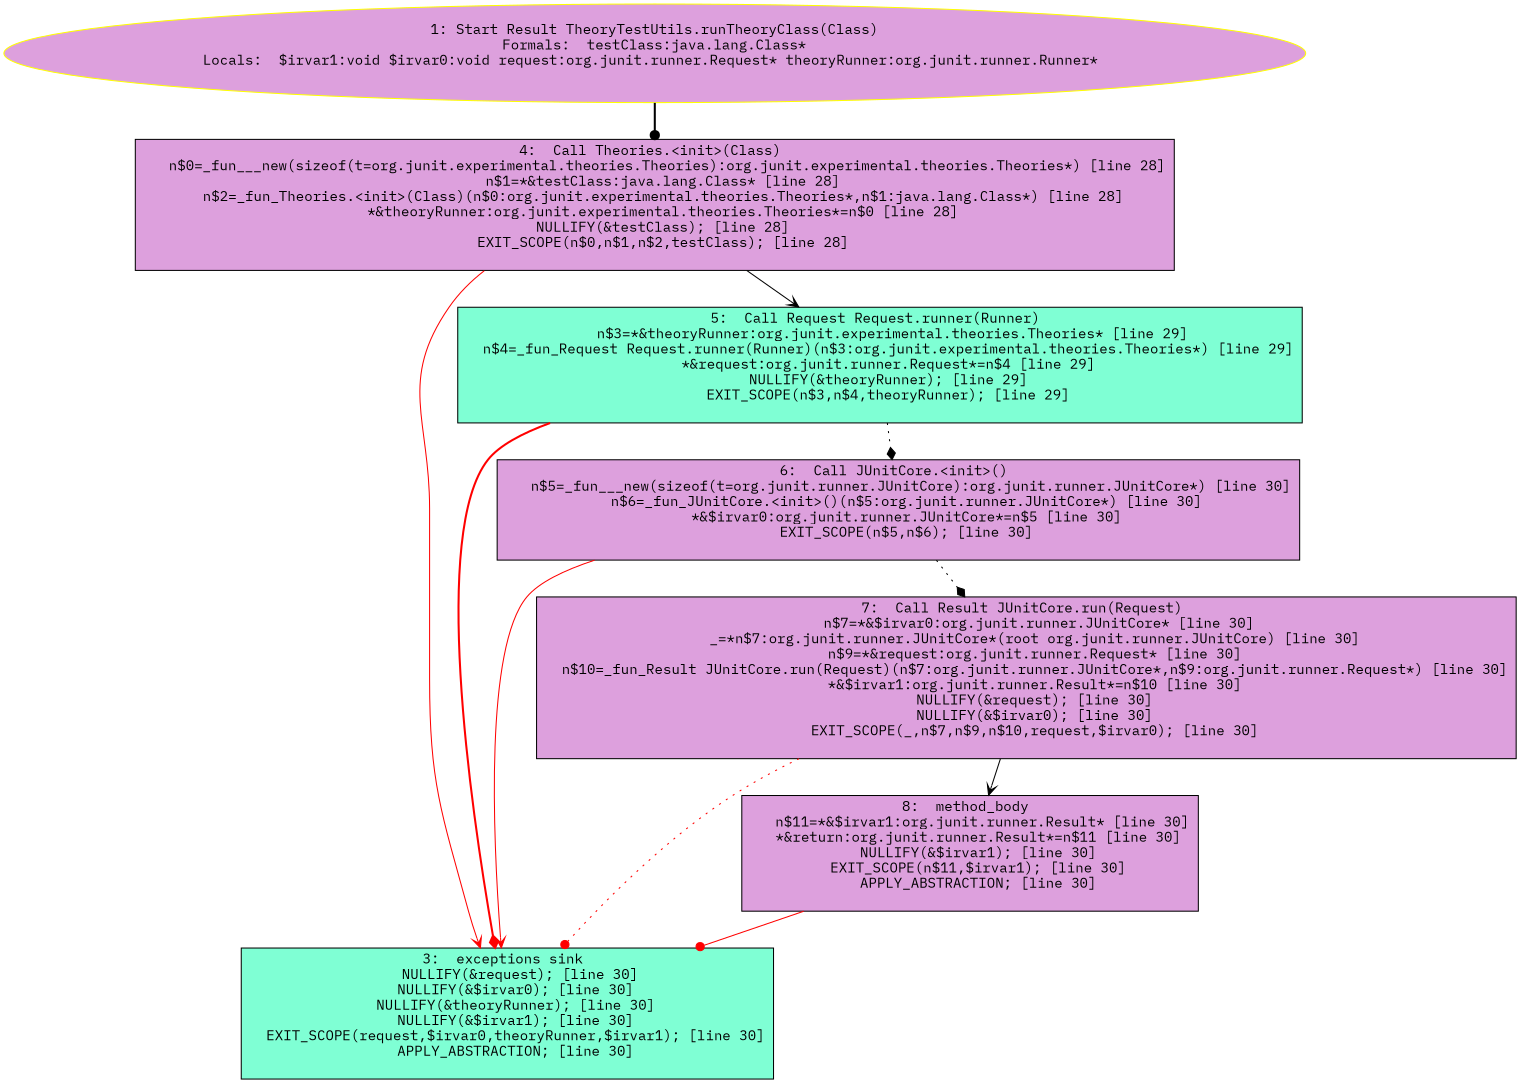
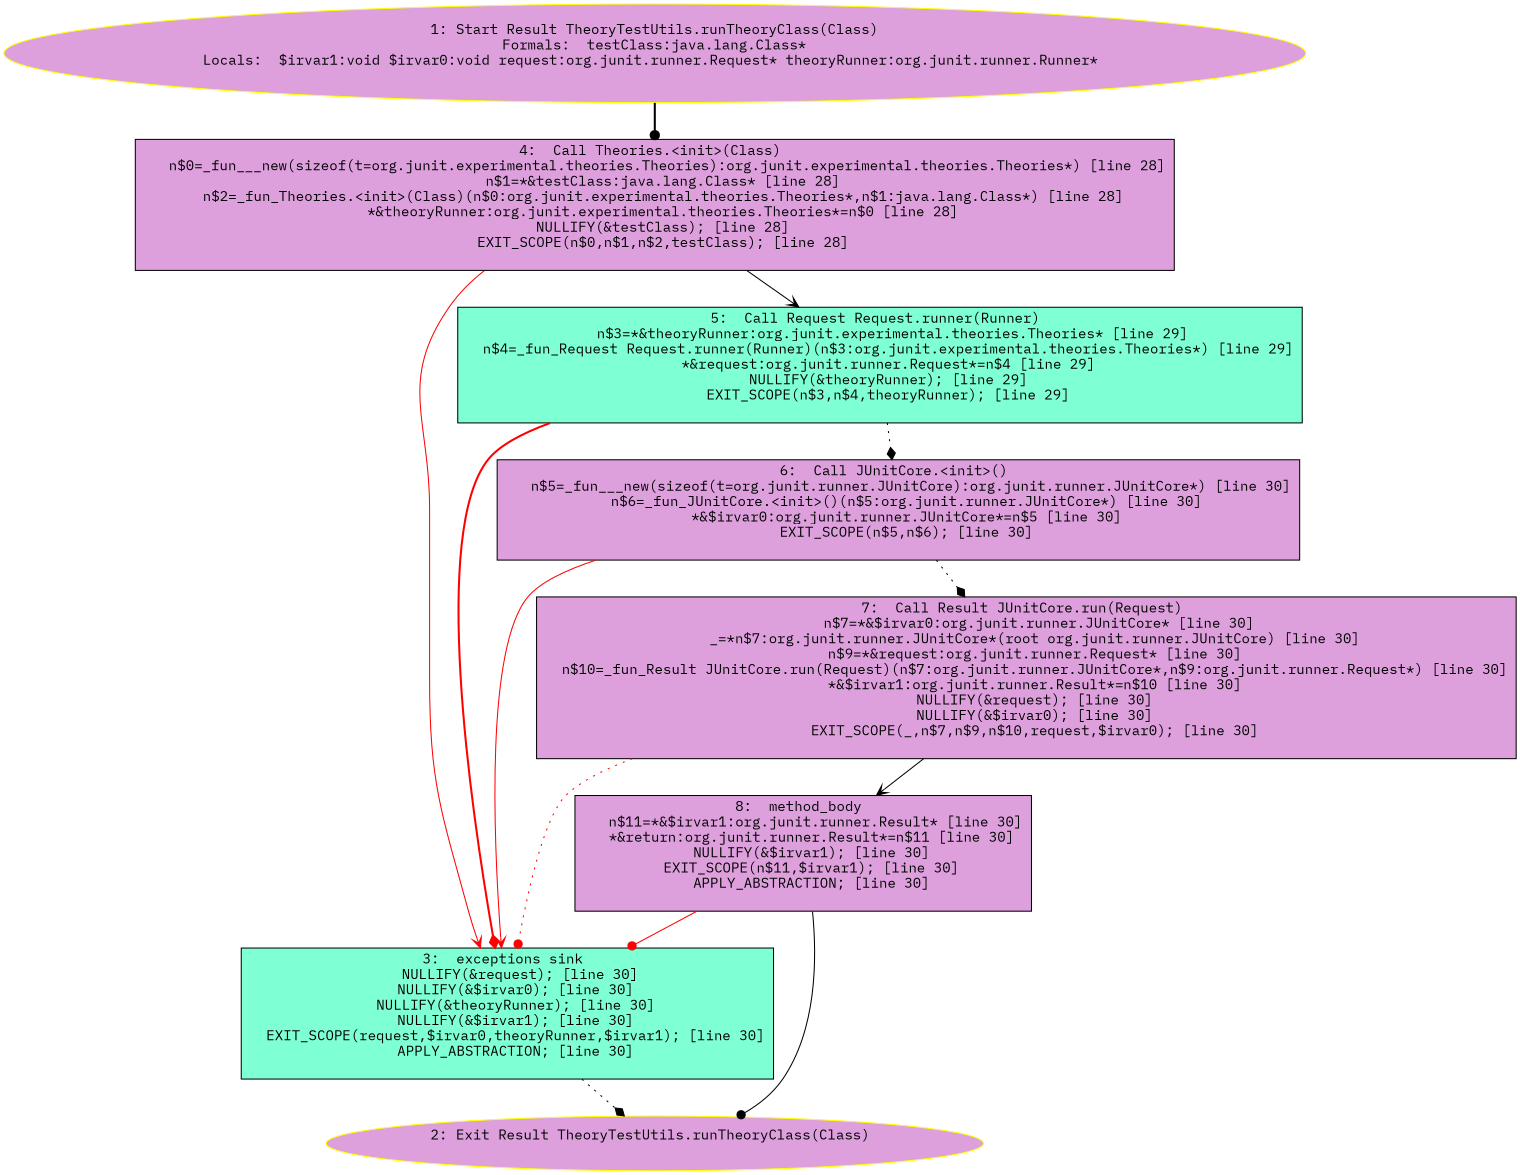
none -> (655, 1143)
